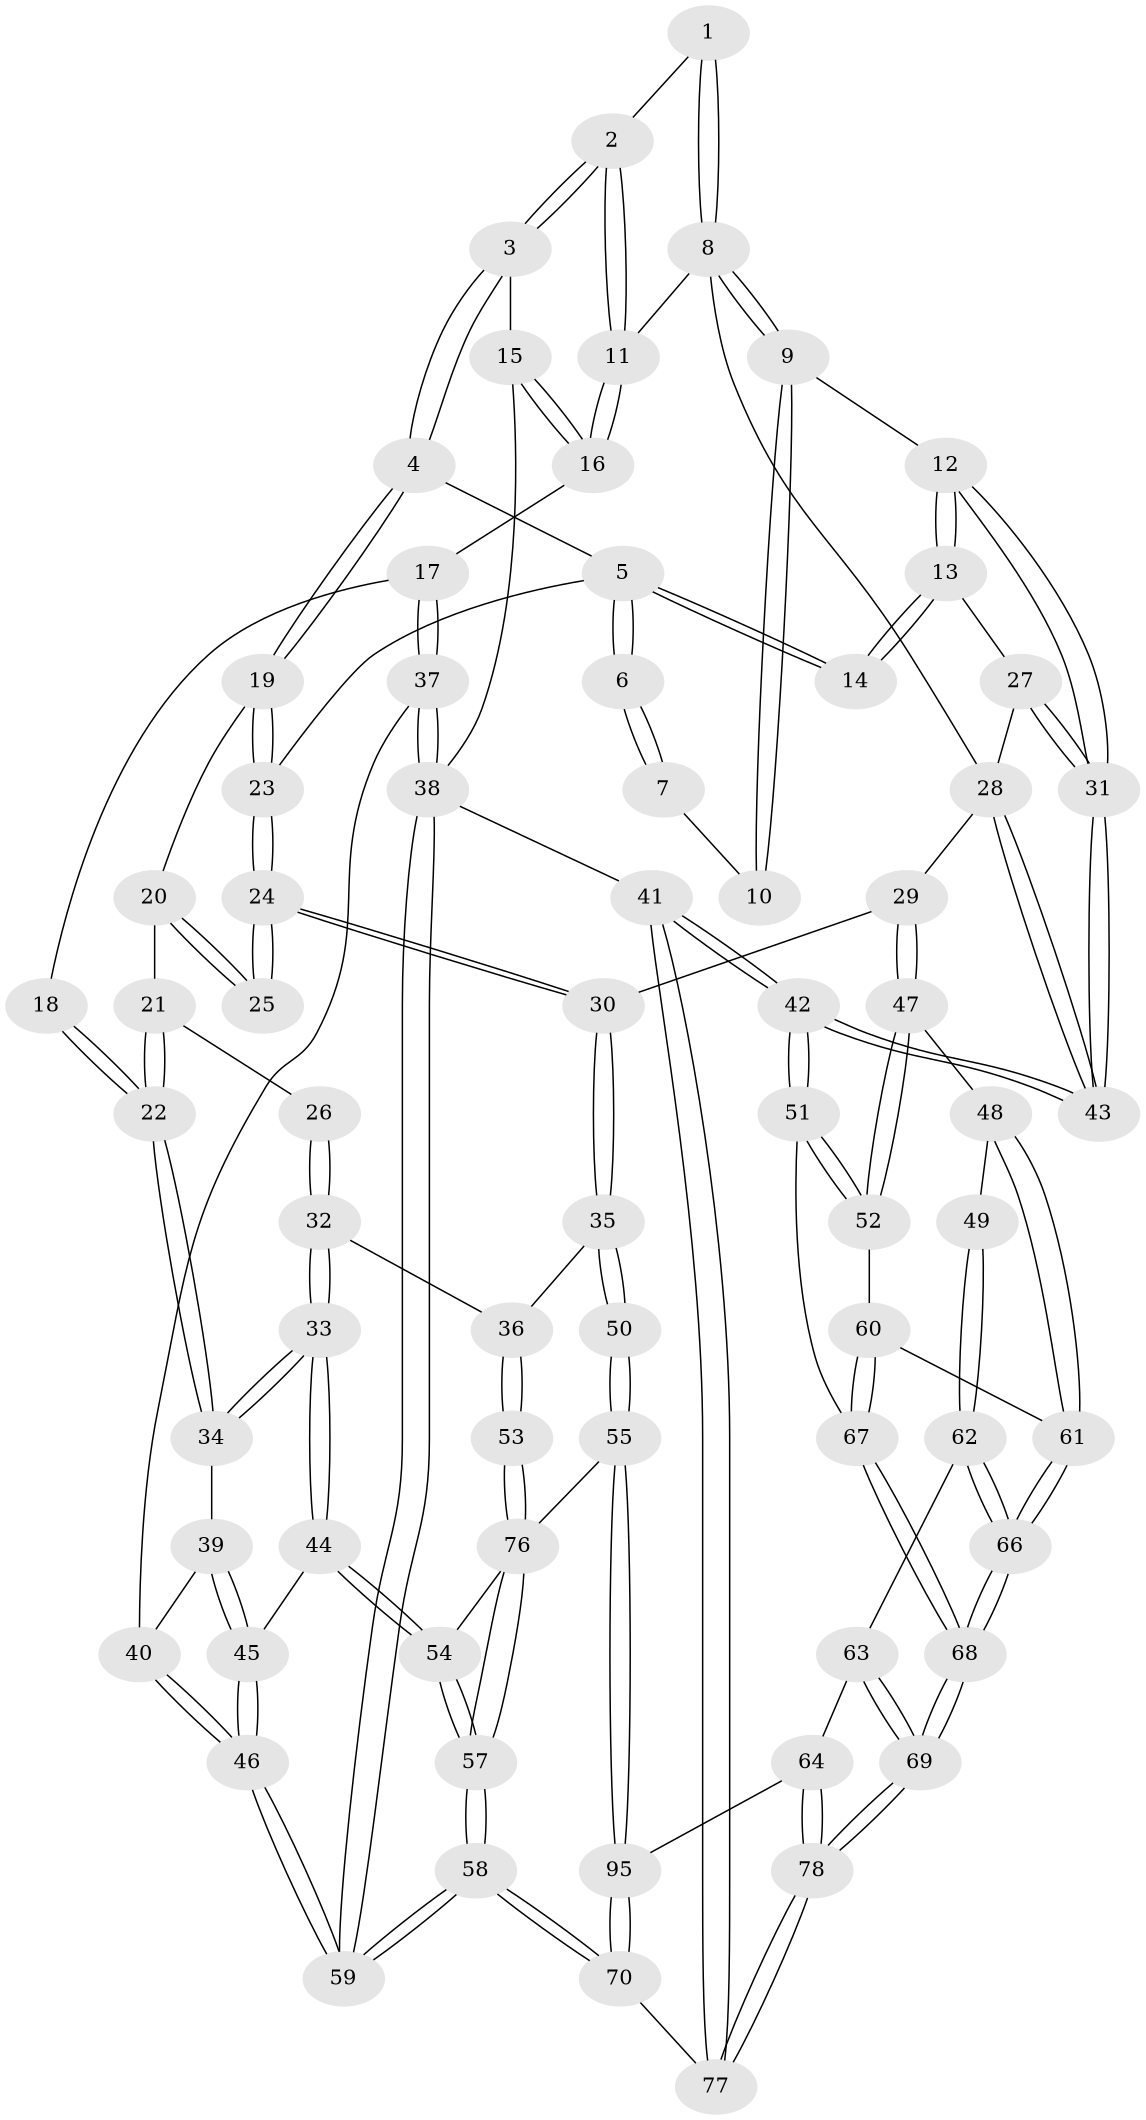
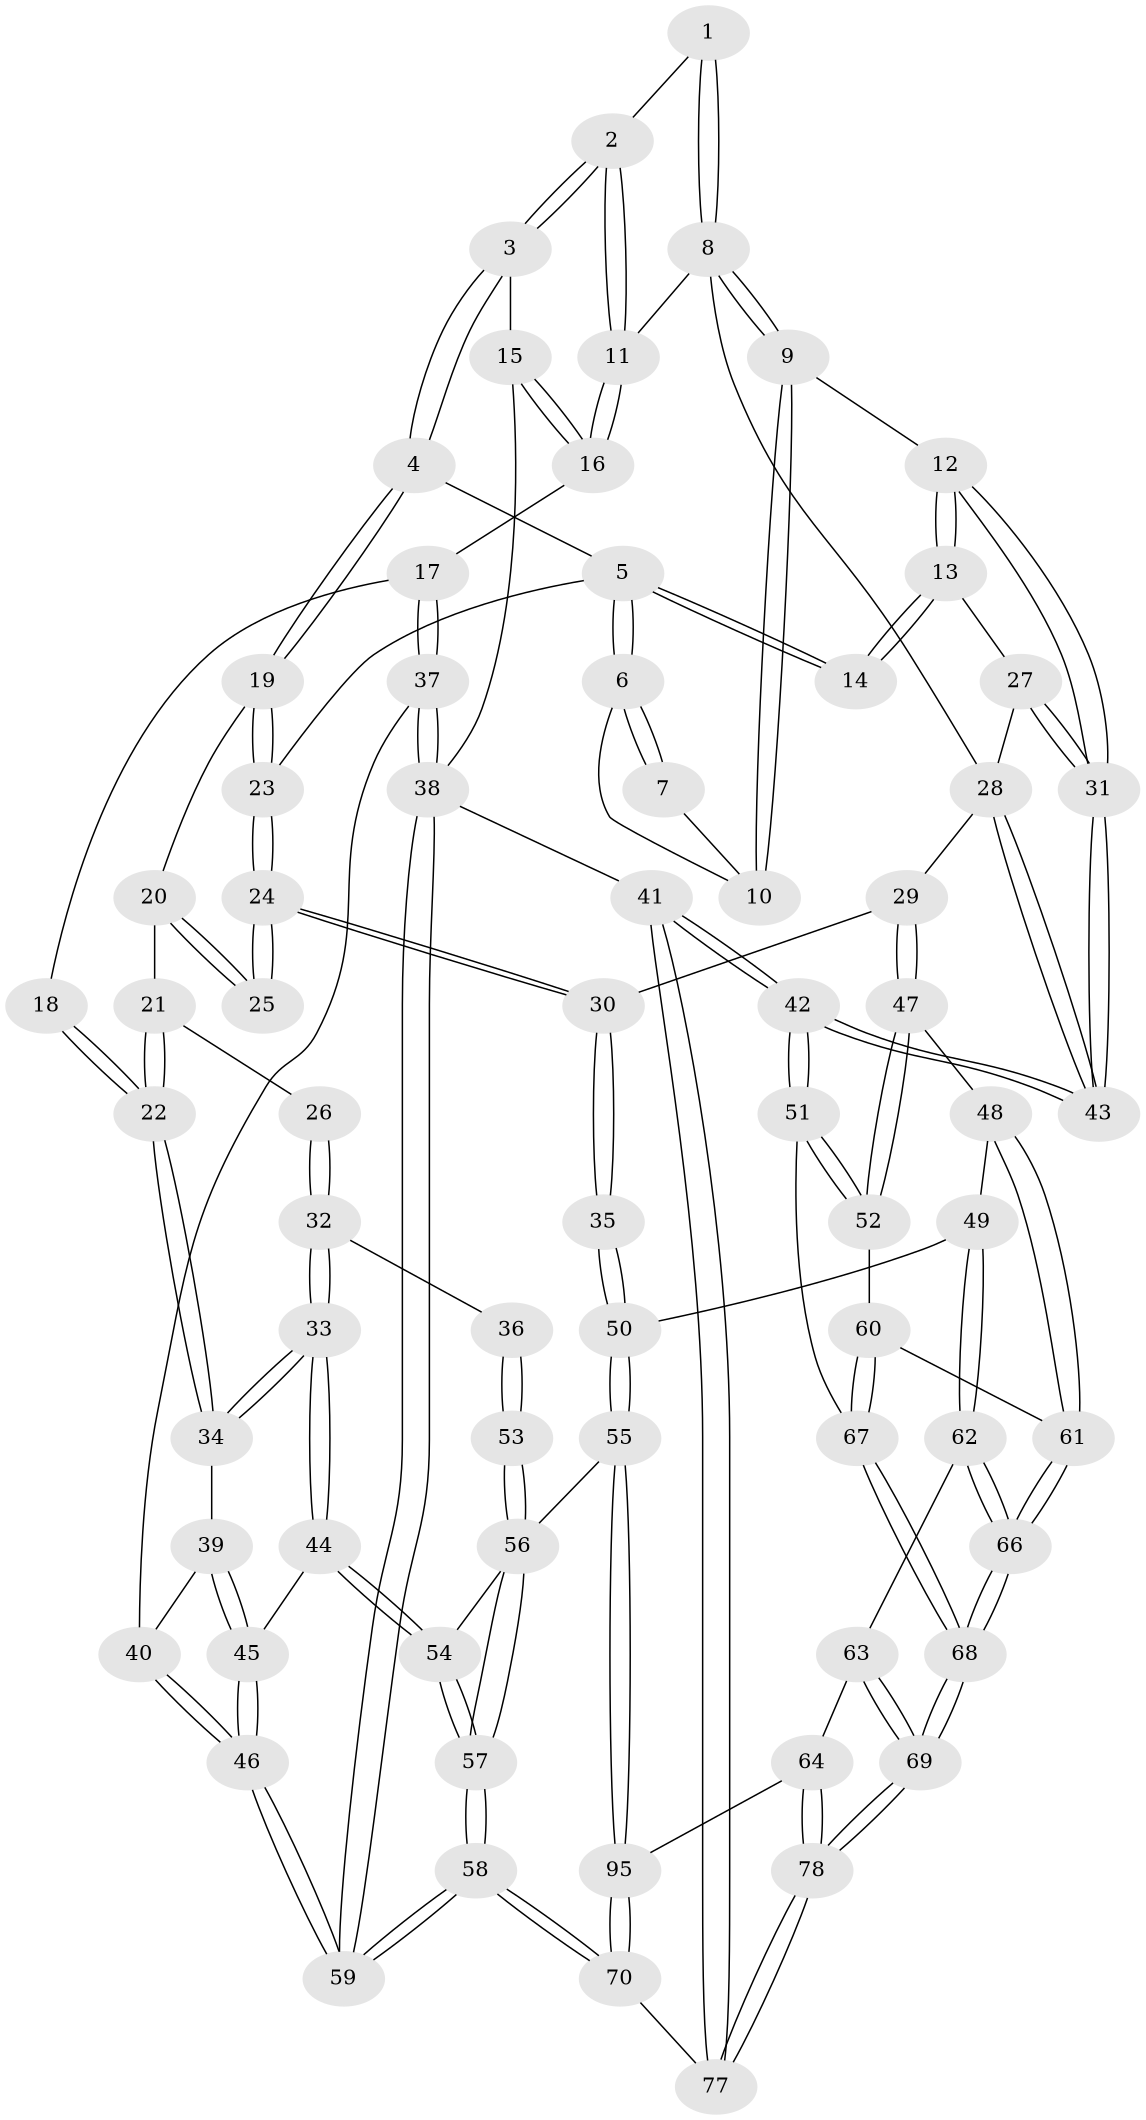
none -> (619, 823)
(558, 1276) -> none
none -> (811, 1284)
(518, 1546) -> (518, 1546)
